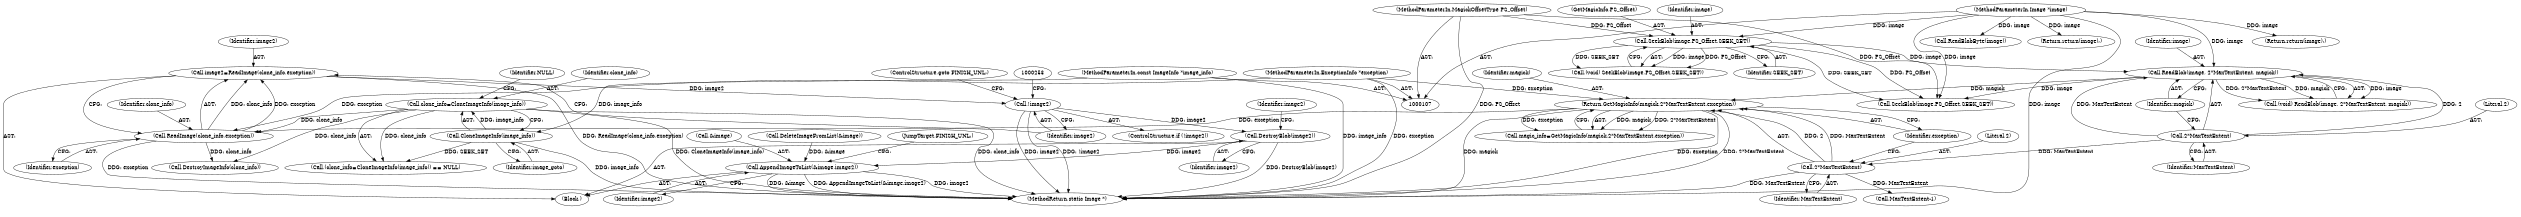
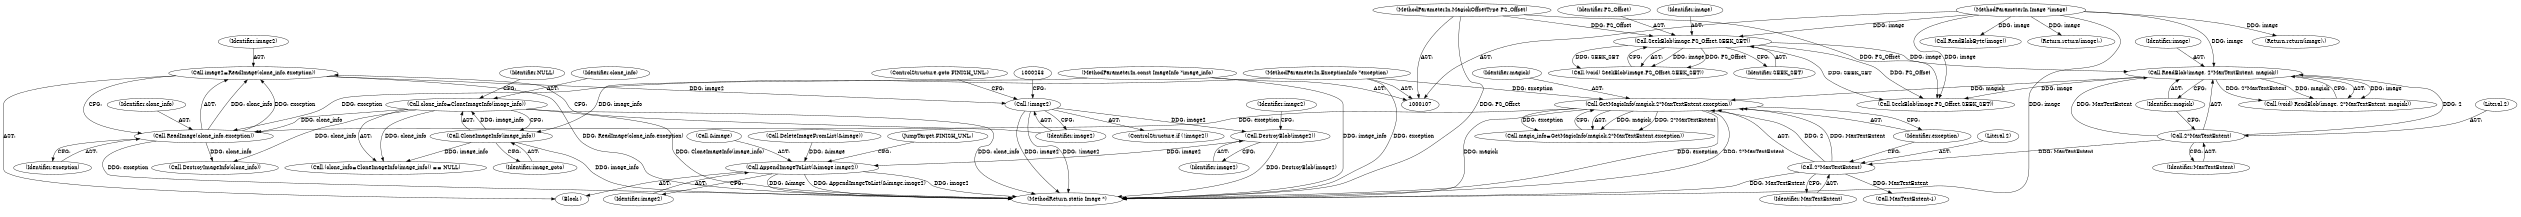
(1604, 10) -> (1604, 10)
(1659, 105) -> (1659, 105)
(927, 145) -> none
(466, 152) -> (466, 152)
